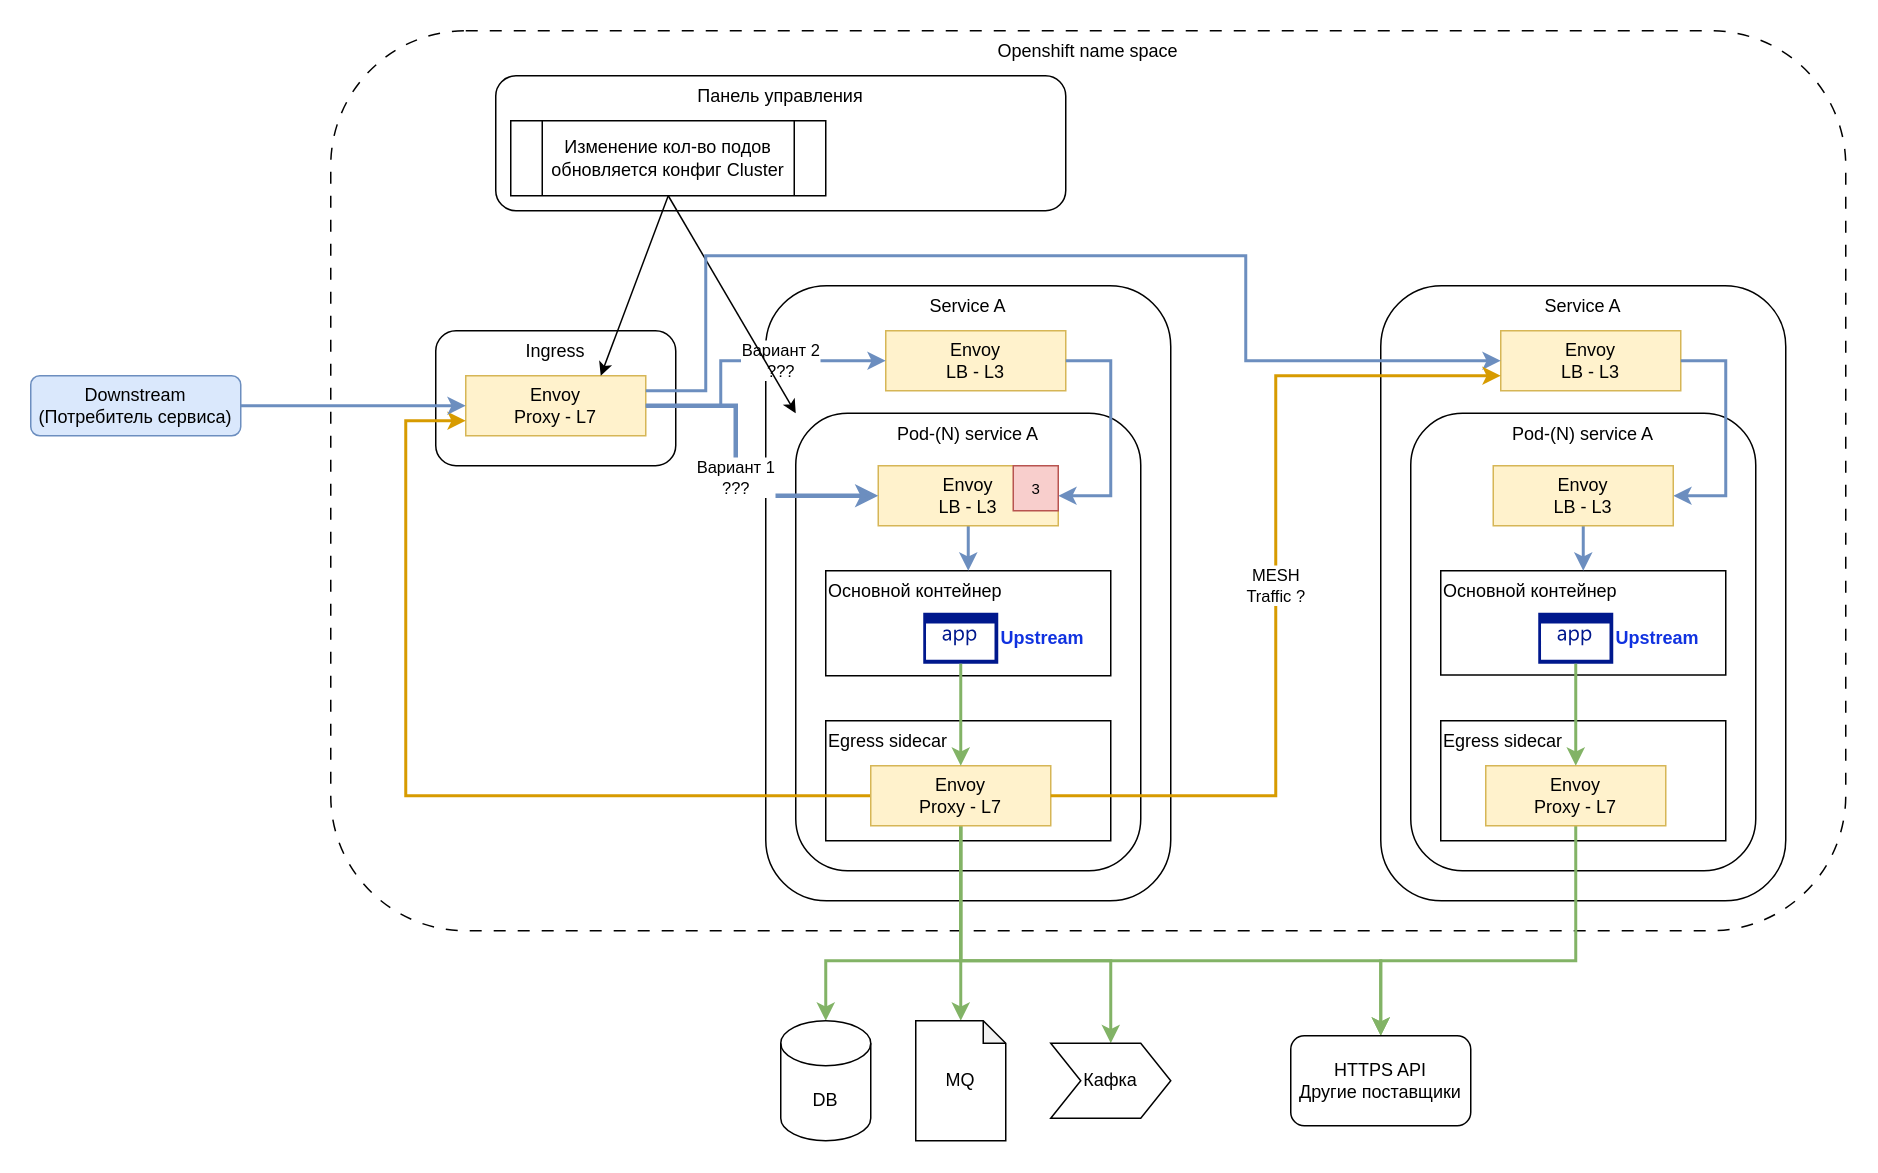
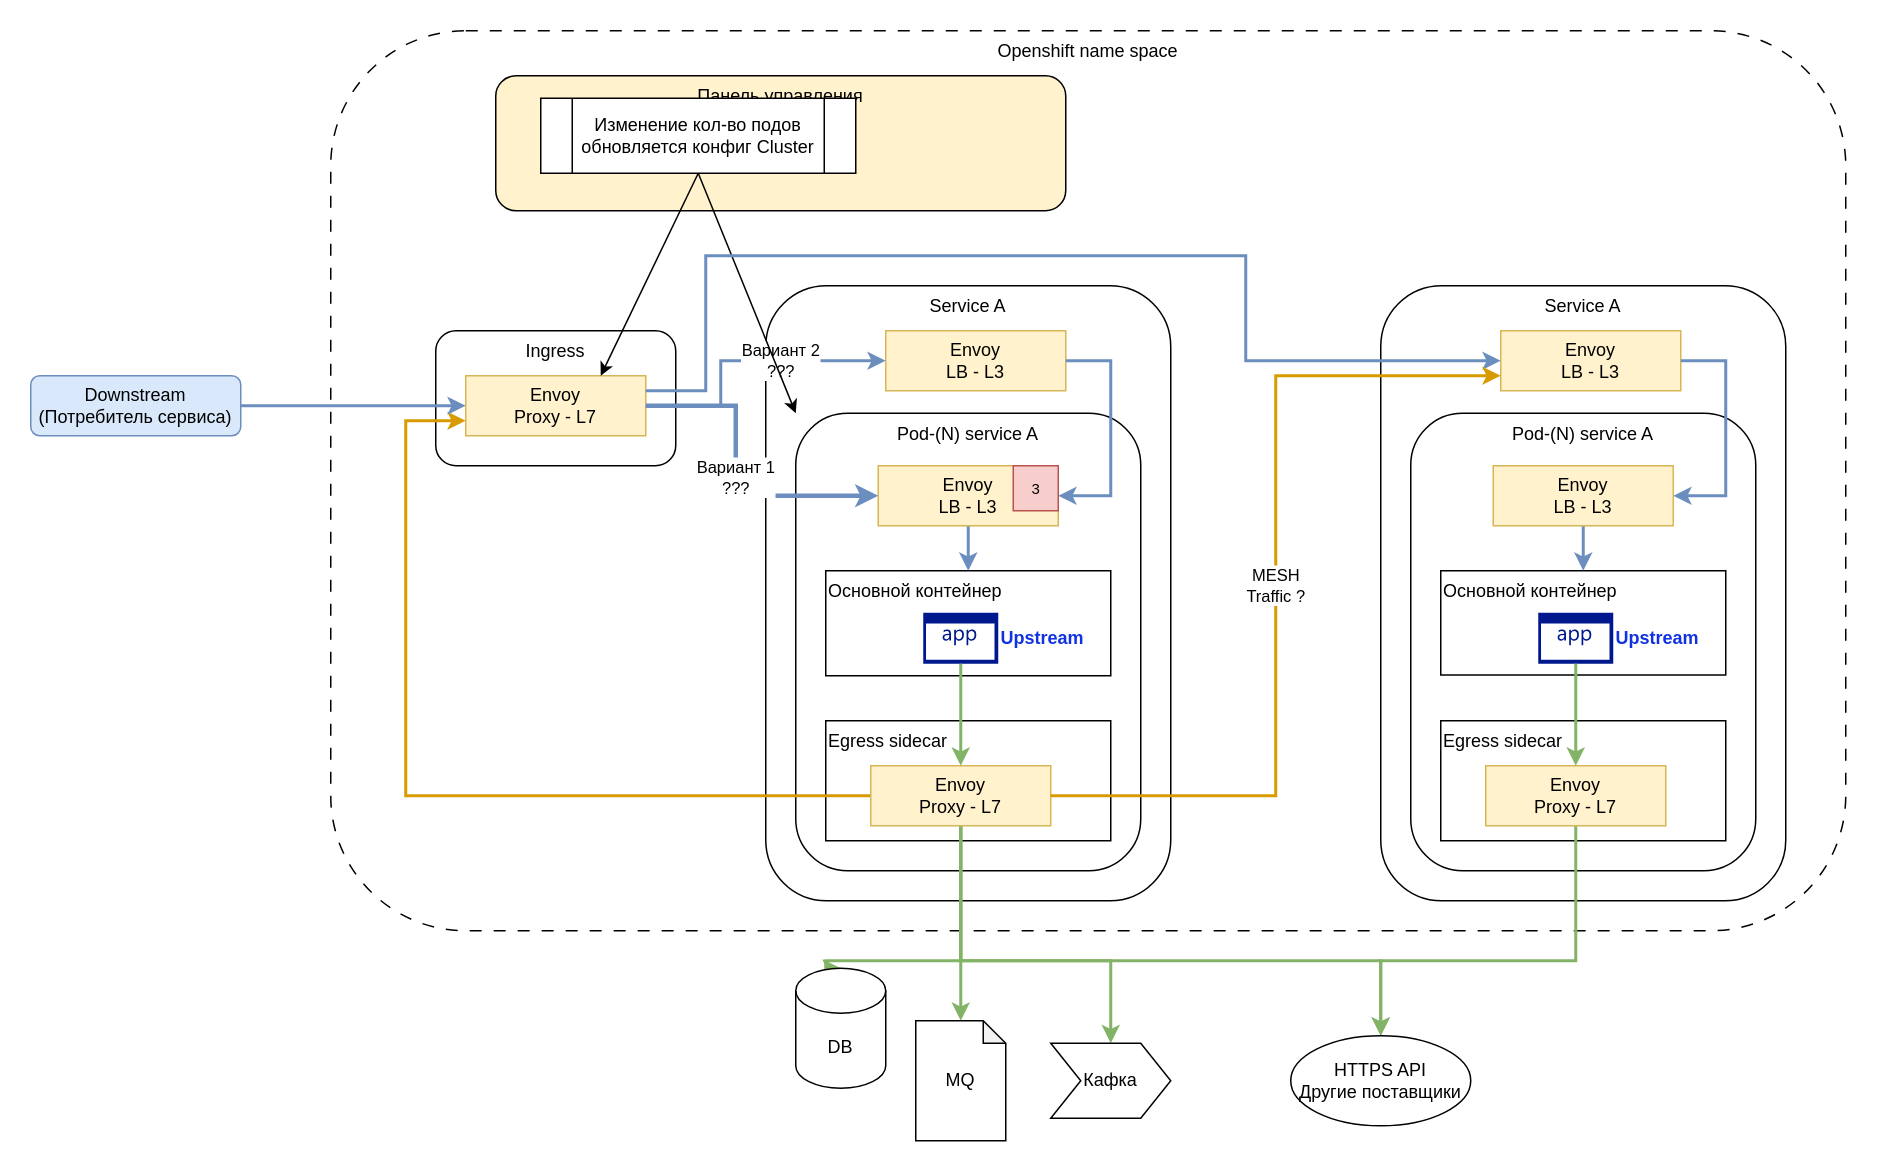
(781, 97) -> (781, 97)
(668, 158) -> (698, 136)
(826, 1081) -> (841, 1028)
(1381, 1081) -> (1381, 1081)
